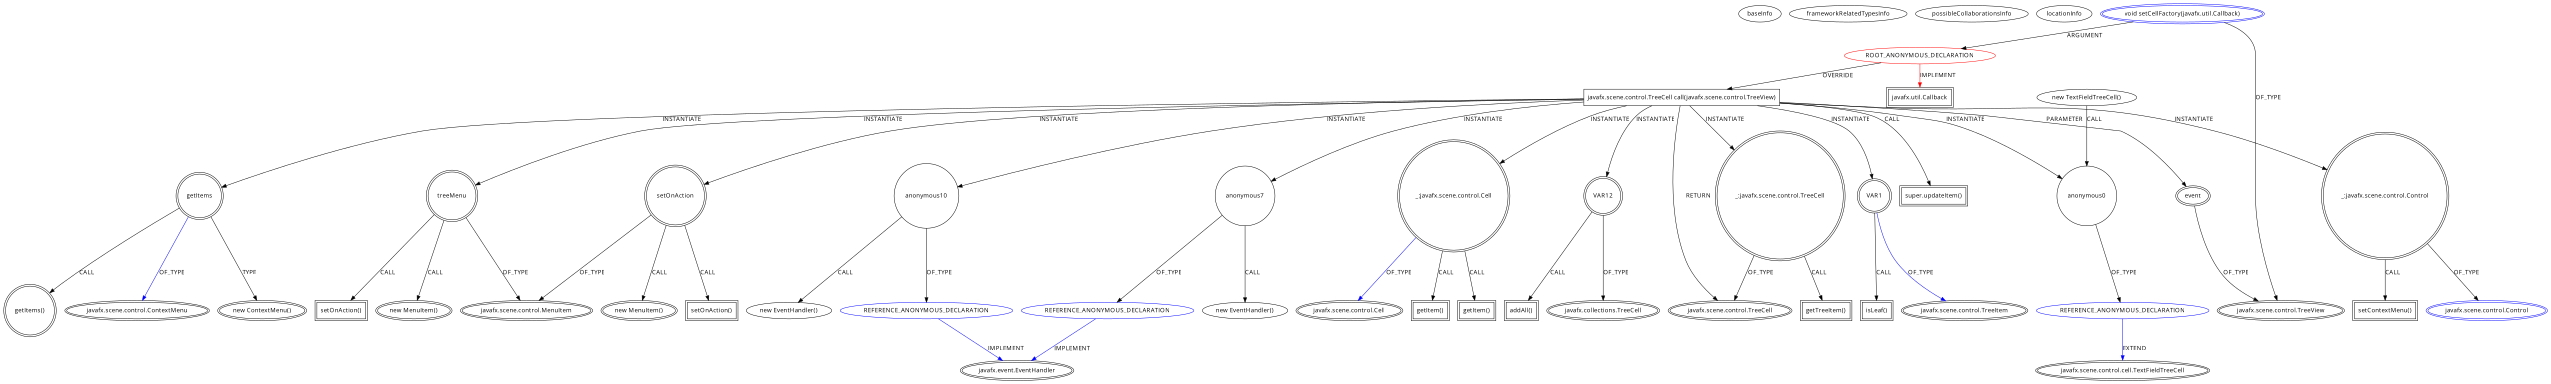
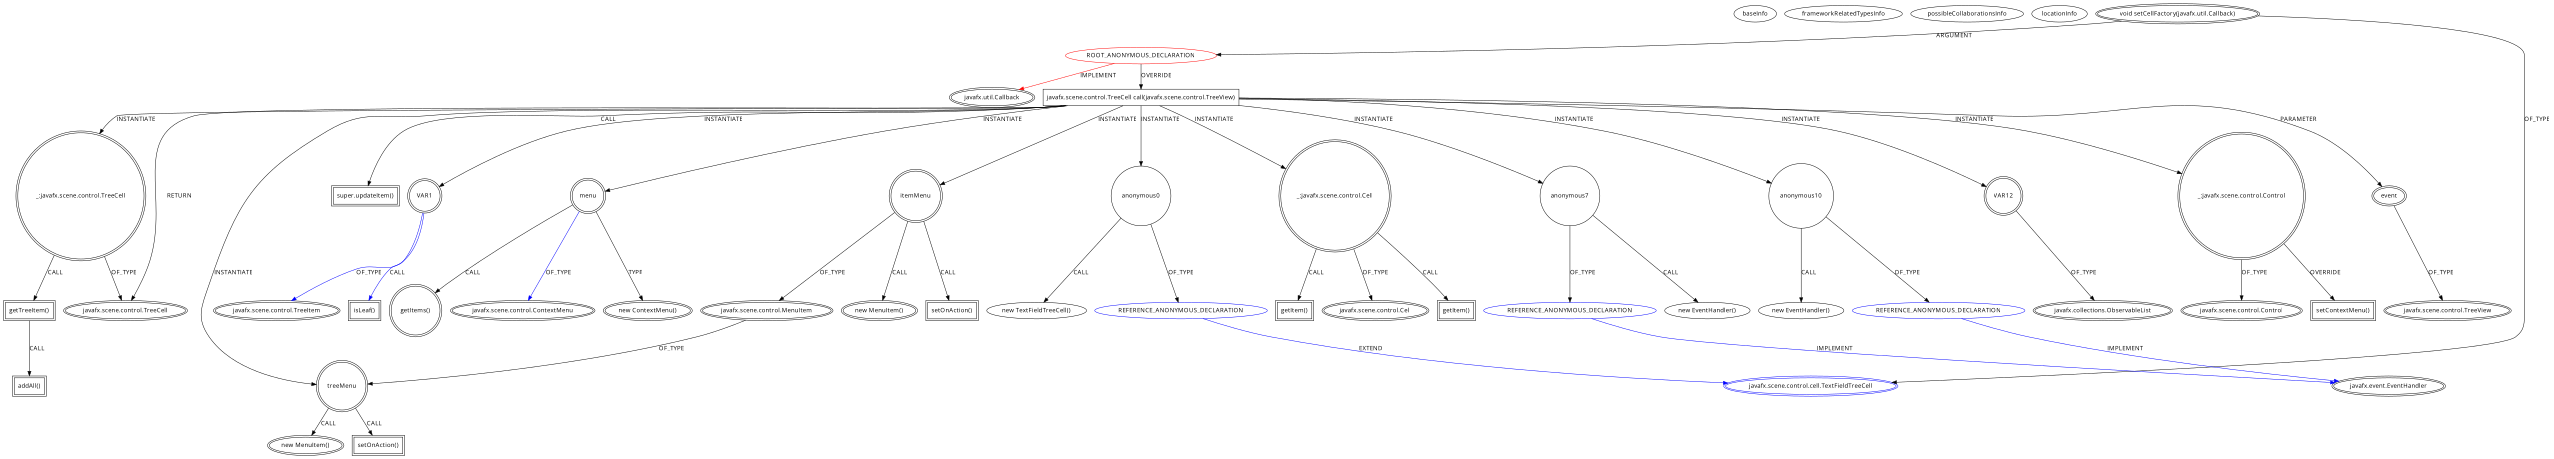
(2182, 14) -> (2178, 14)
(1920, 97) -> (992, 97)
(2087, 134) -> (1084, 258)
(2256, 153) -> (2485, 344)
(200, 196) -> (588, 196)
(675, 196) -> (916, 196)
(1562, 254) -> (29, 346)
(1876, 254) -> (388, 271)
(492, 257) -> (561, 363)
(1389, 267) -> (1362, 273)
(2393, 273) -> (2326, 273)
(1603, 311) -> (2103, 311)
(2487, 311) -> (2242, 311)
(2123, 370) -> (1811, 386)
